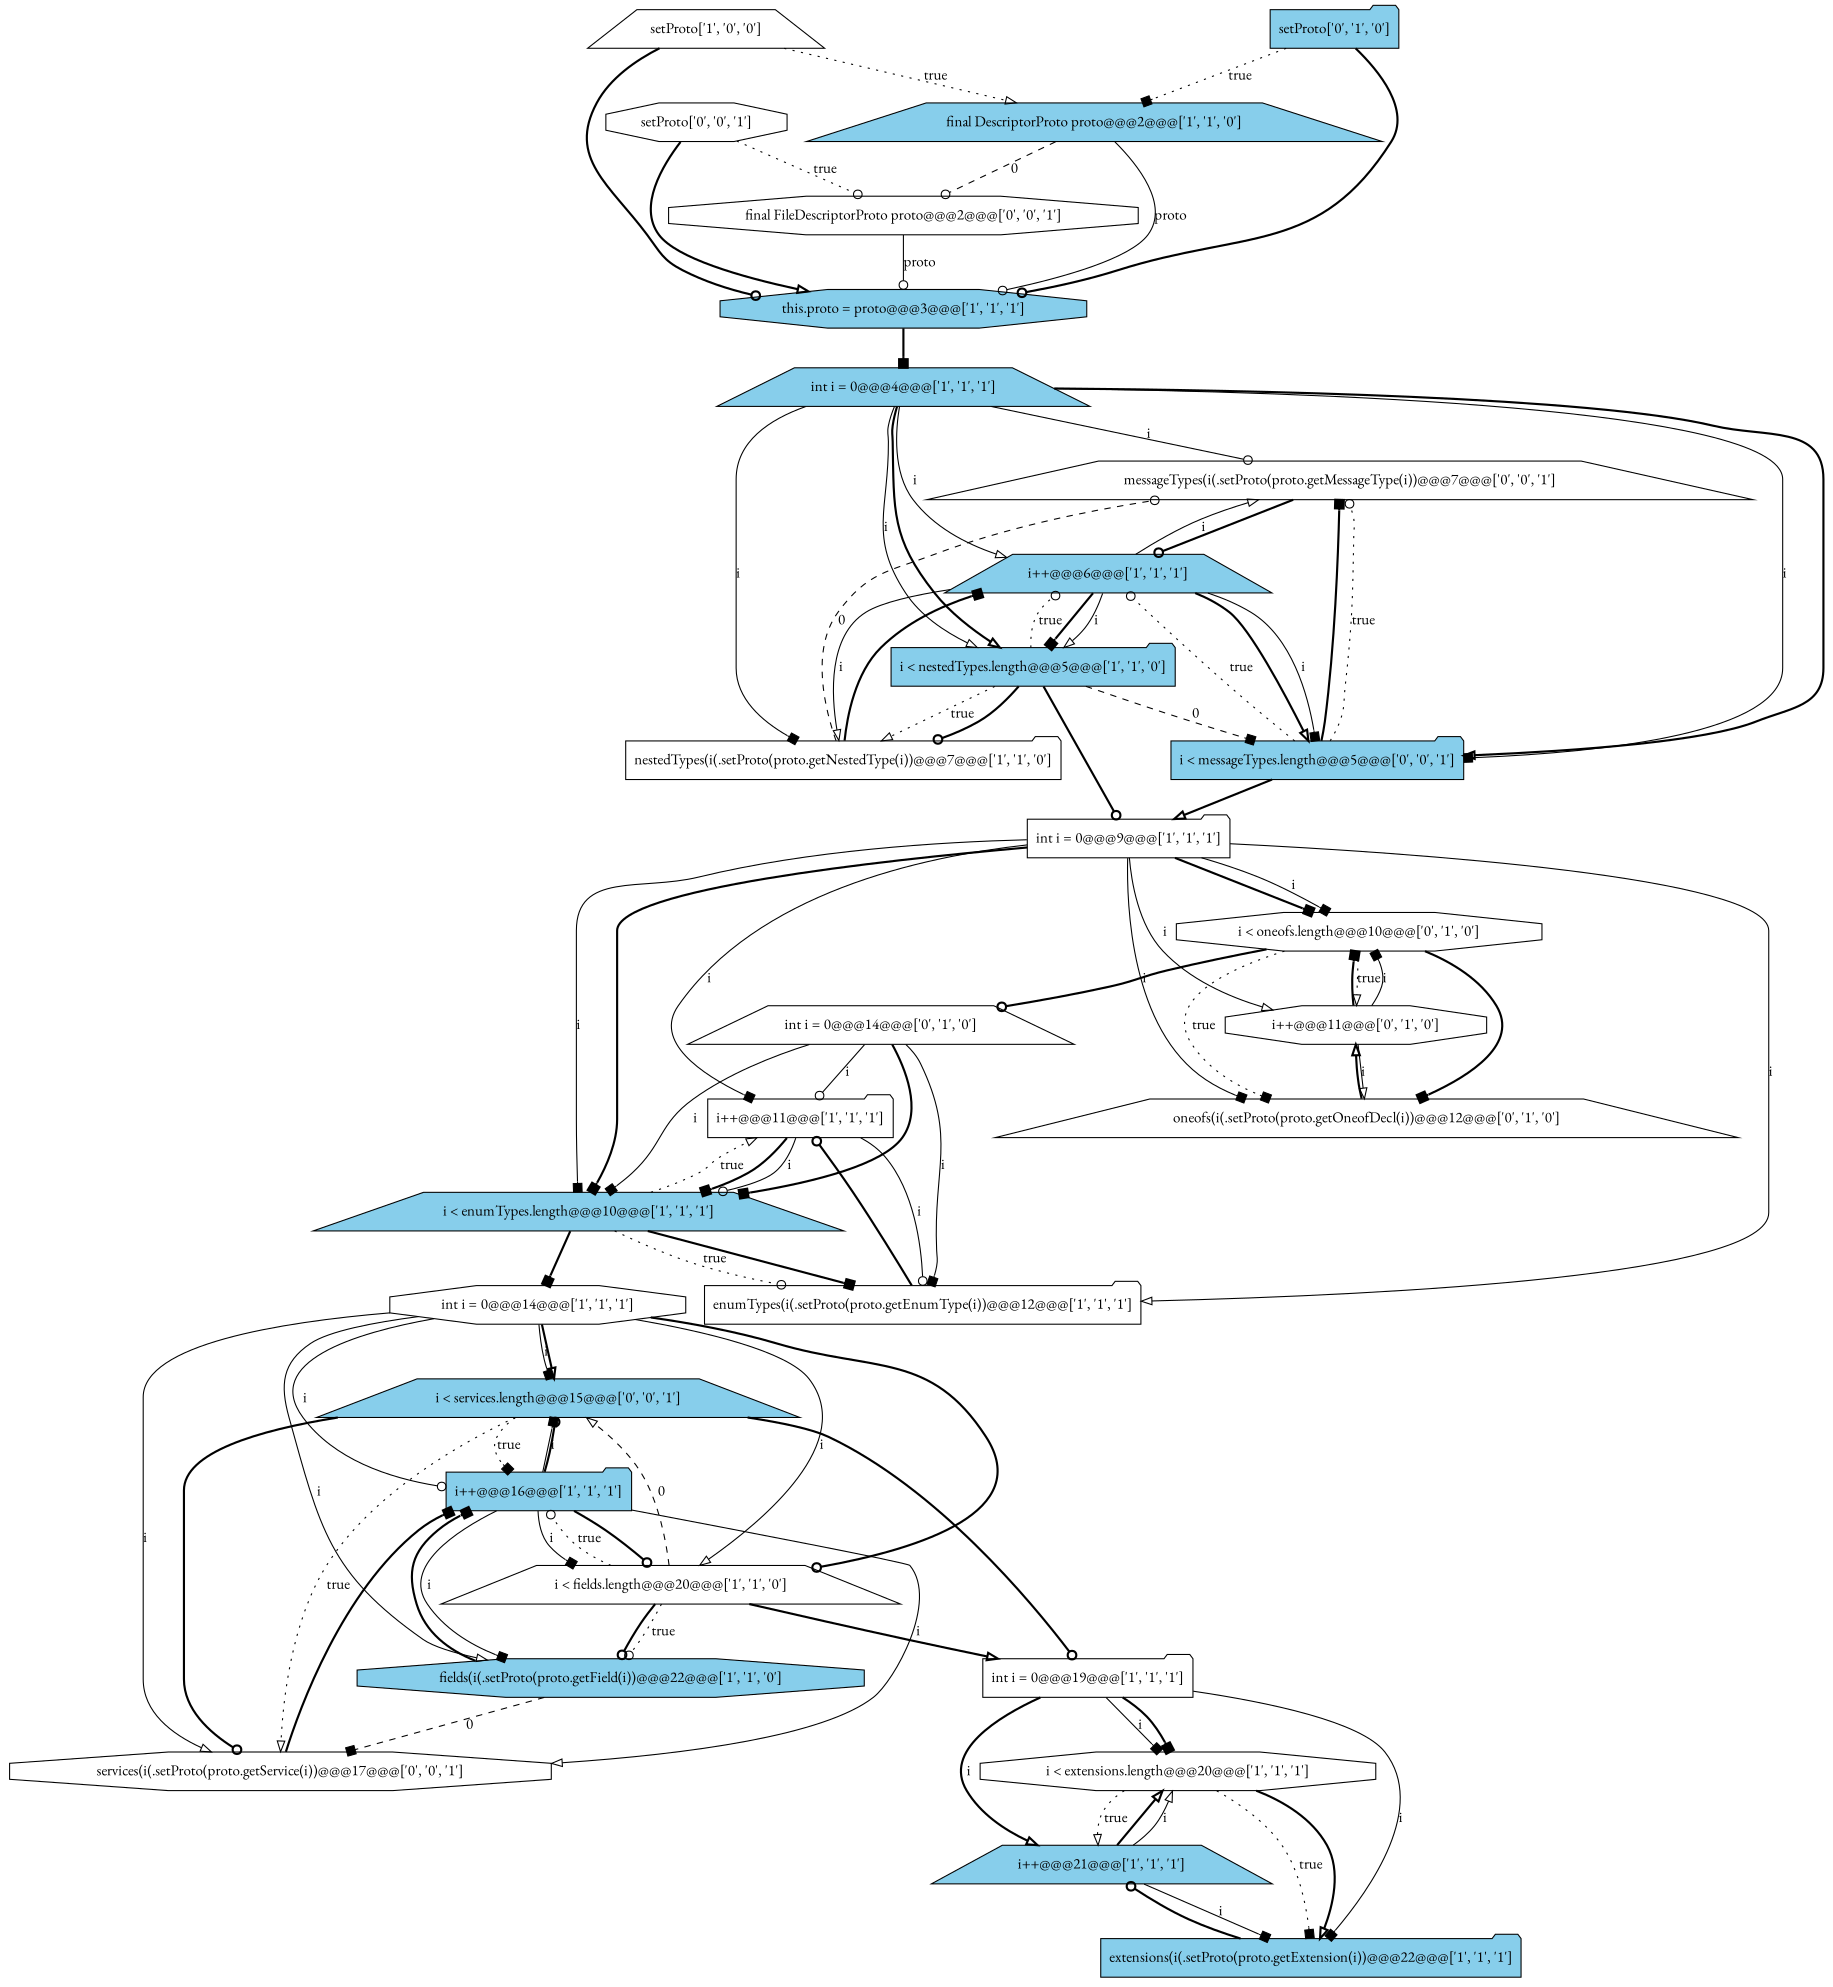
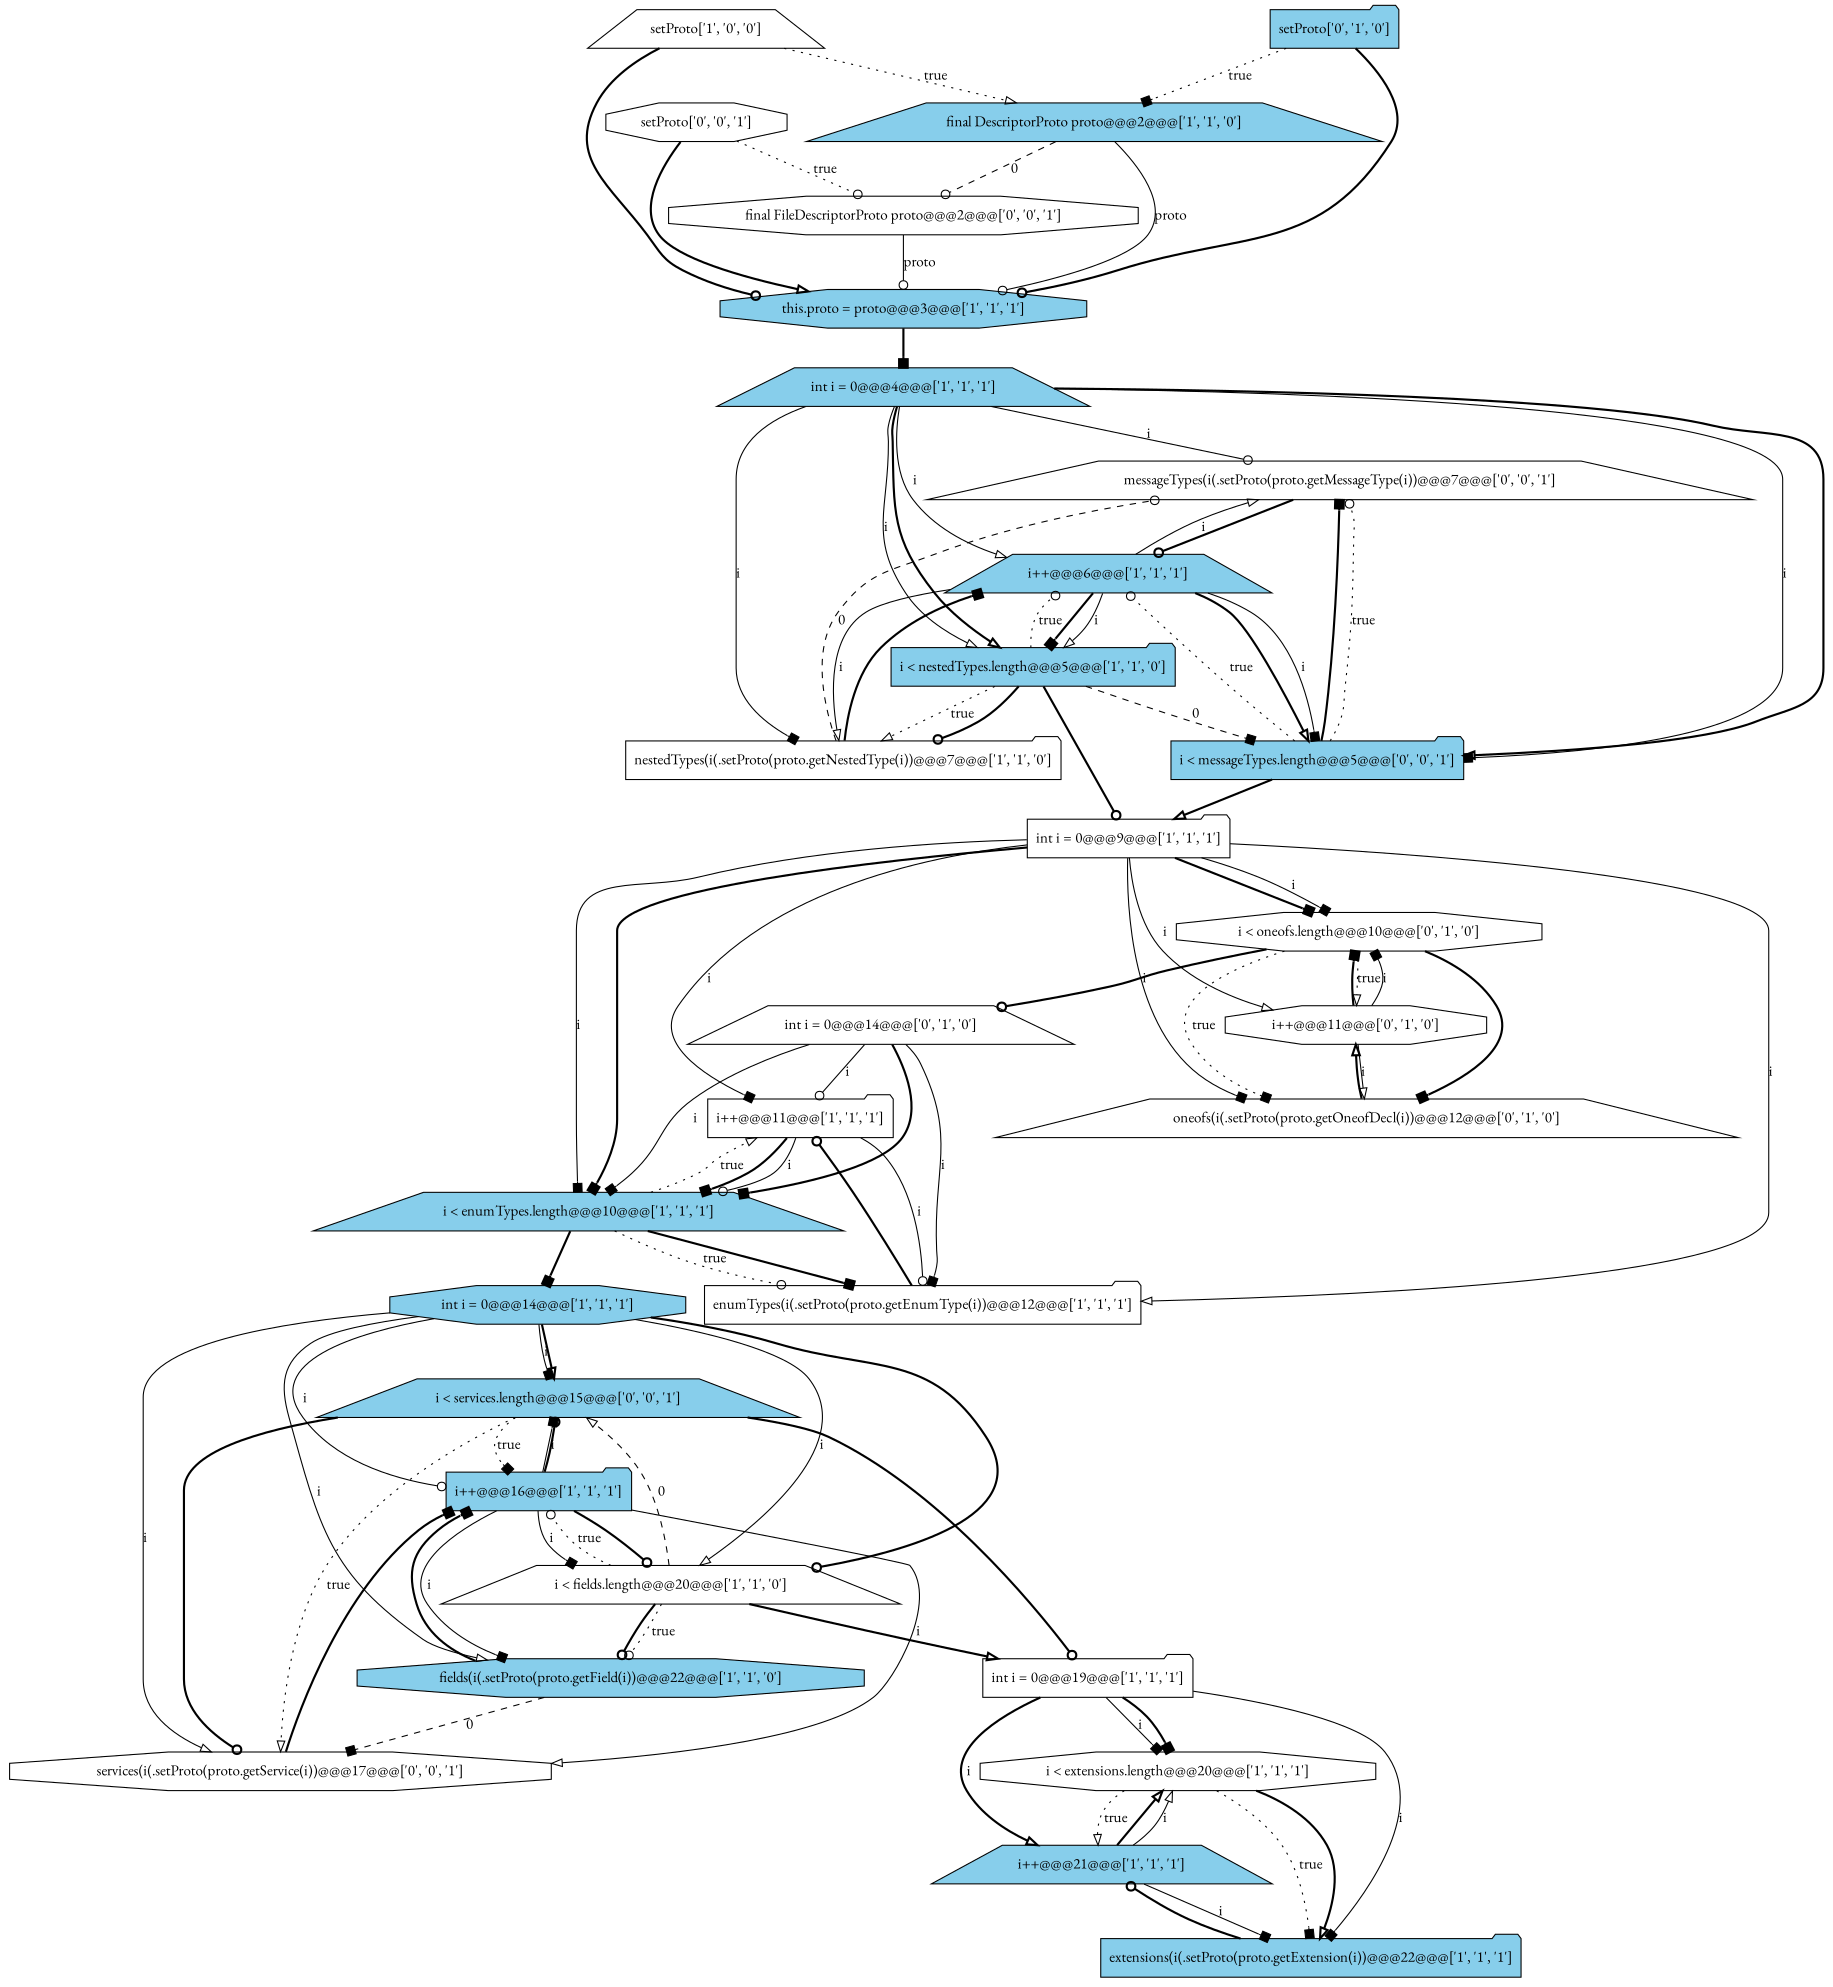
(538, 1305) -> (538, 1305)
